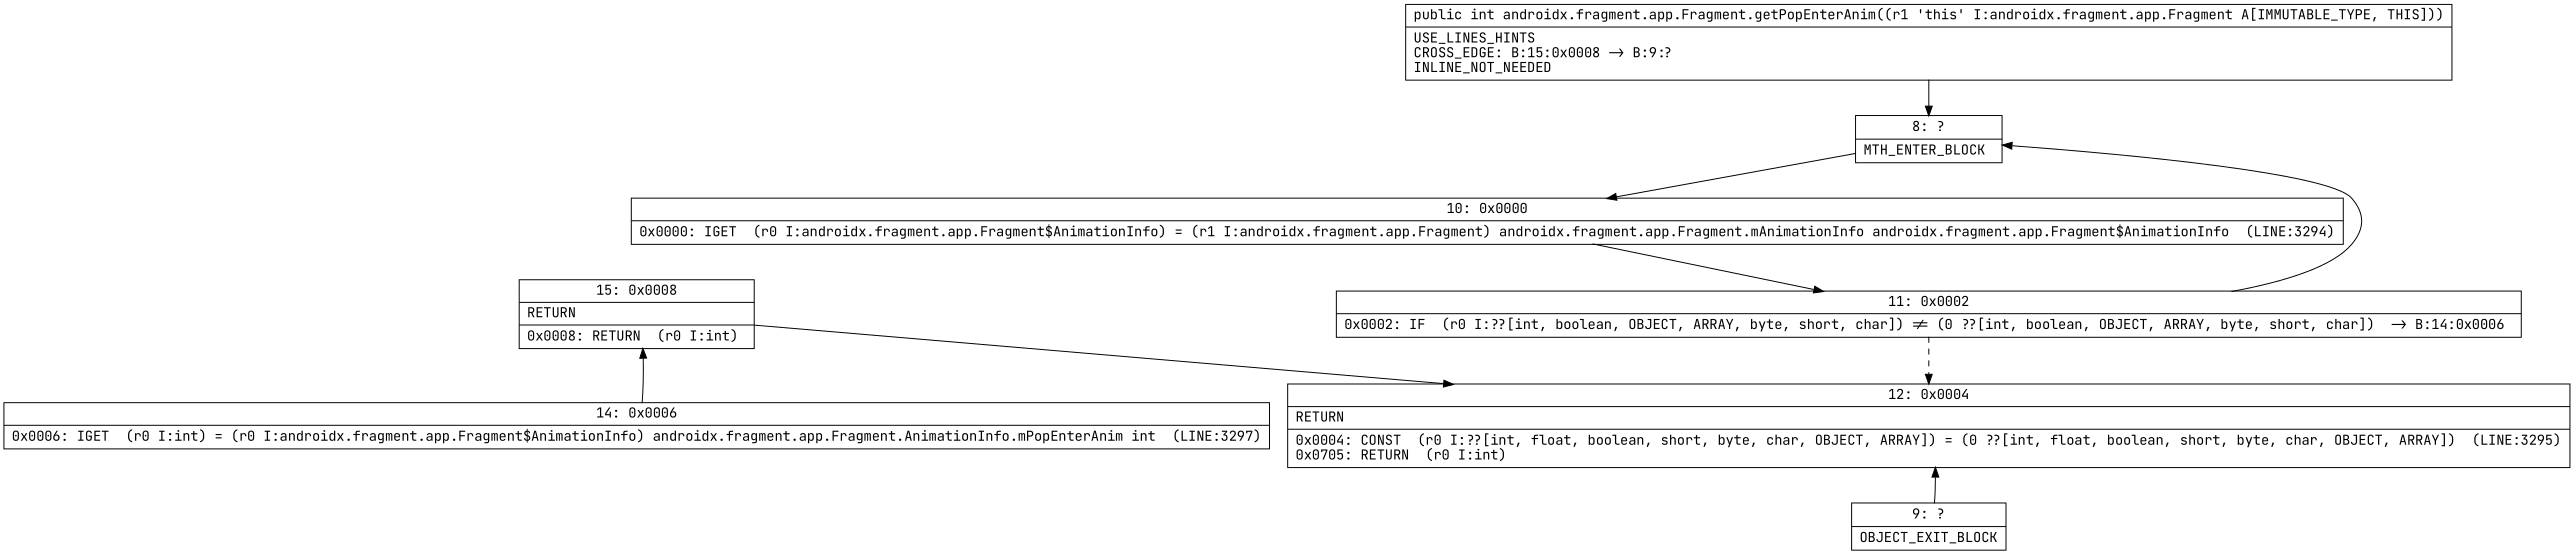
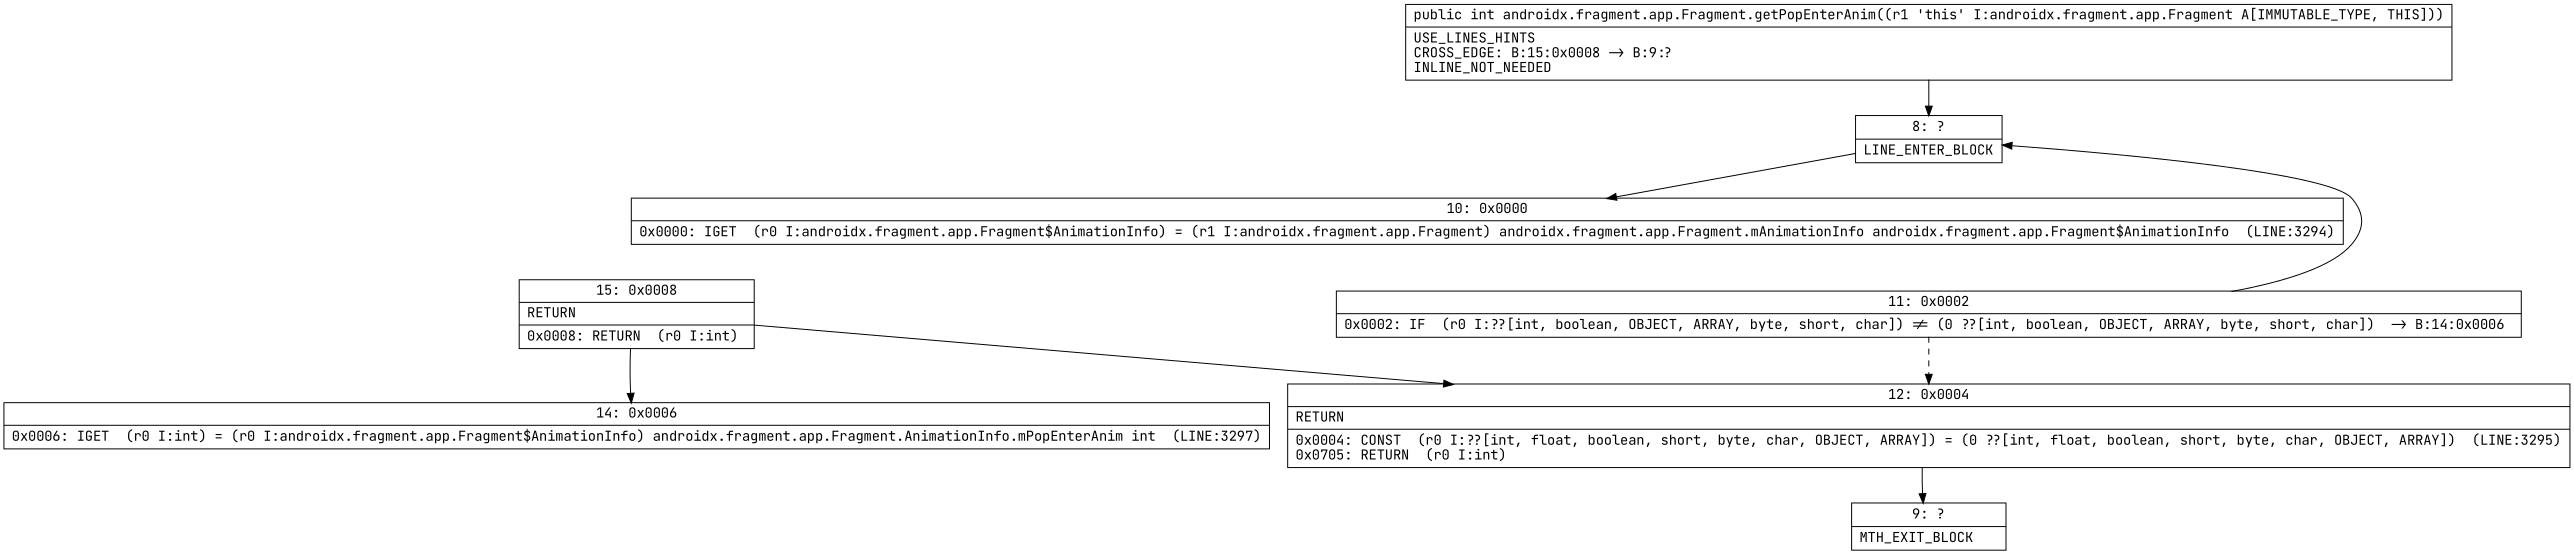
(1924, 150) -> (1929, 150)
(1703, 267) -> none
(643, 381) -> (630, 371)
(1935, 490) -> (1922, 480)
(1929, 538) -> (1917, 538)
